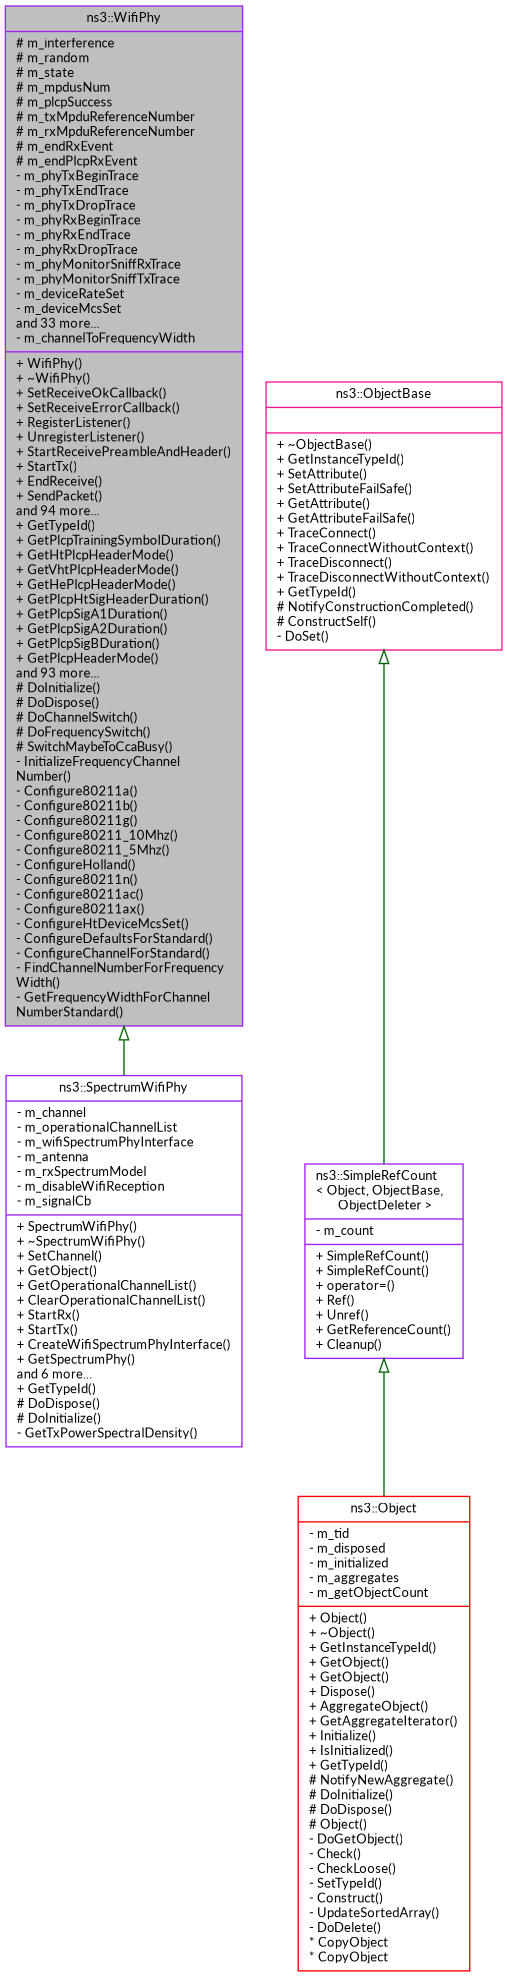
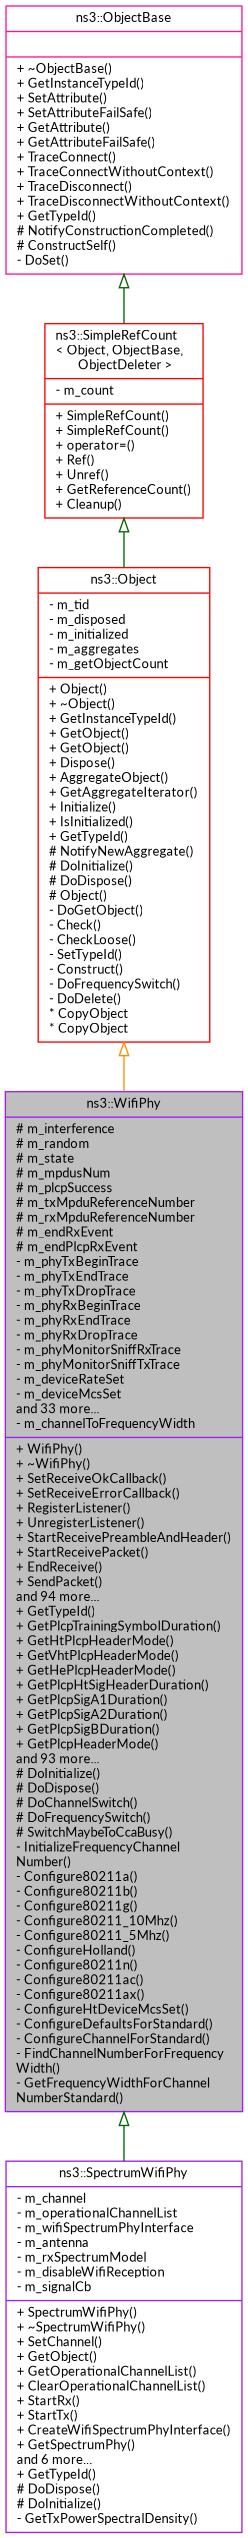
(47, 467) -> (83, 1553)
none -> (124, 1074)
(384, 1261) -> (124, 421)
(375, 1913) -> (115, 984)
